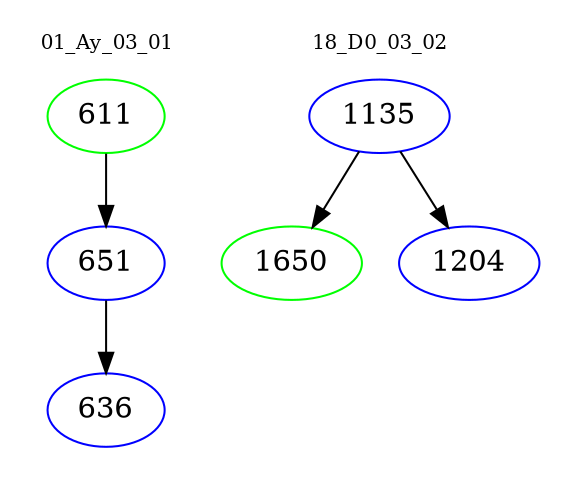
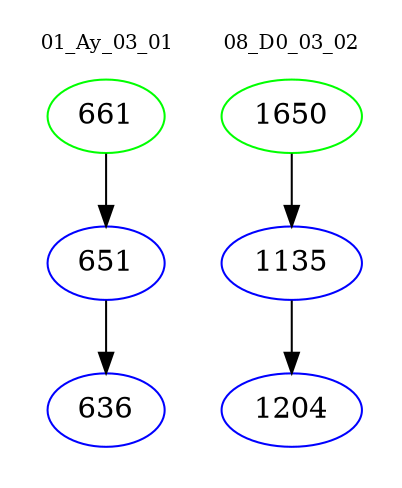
(381, 44) -> (292, 44)
(106, 116) -> (106, 116)
(341, 180) -> (292, 180)
